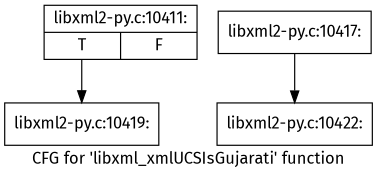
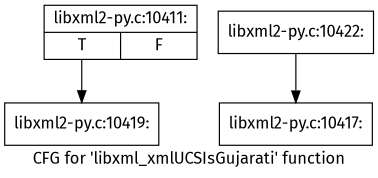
(295, 72) -> (296, 72)
